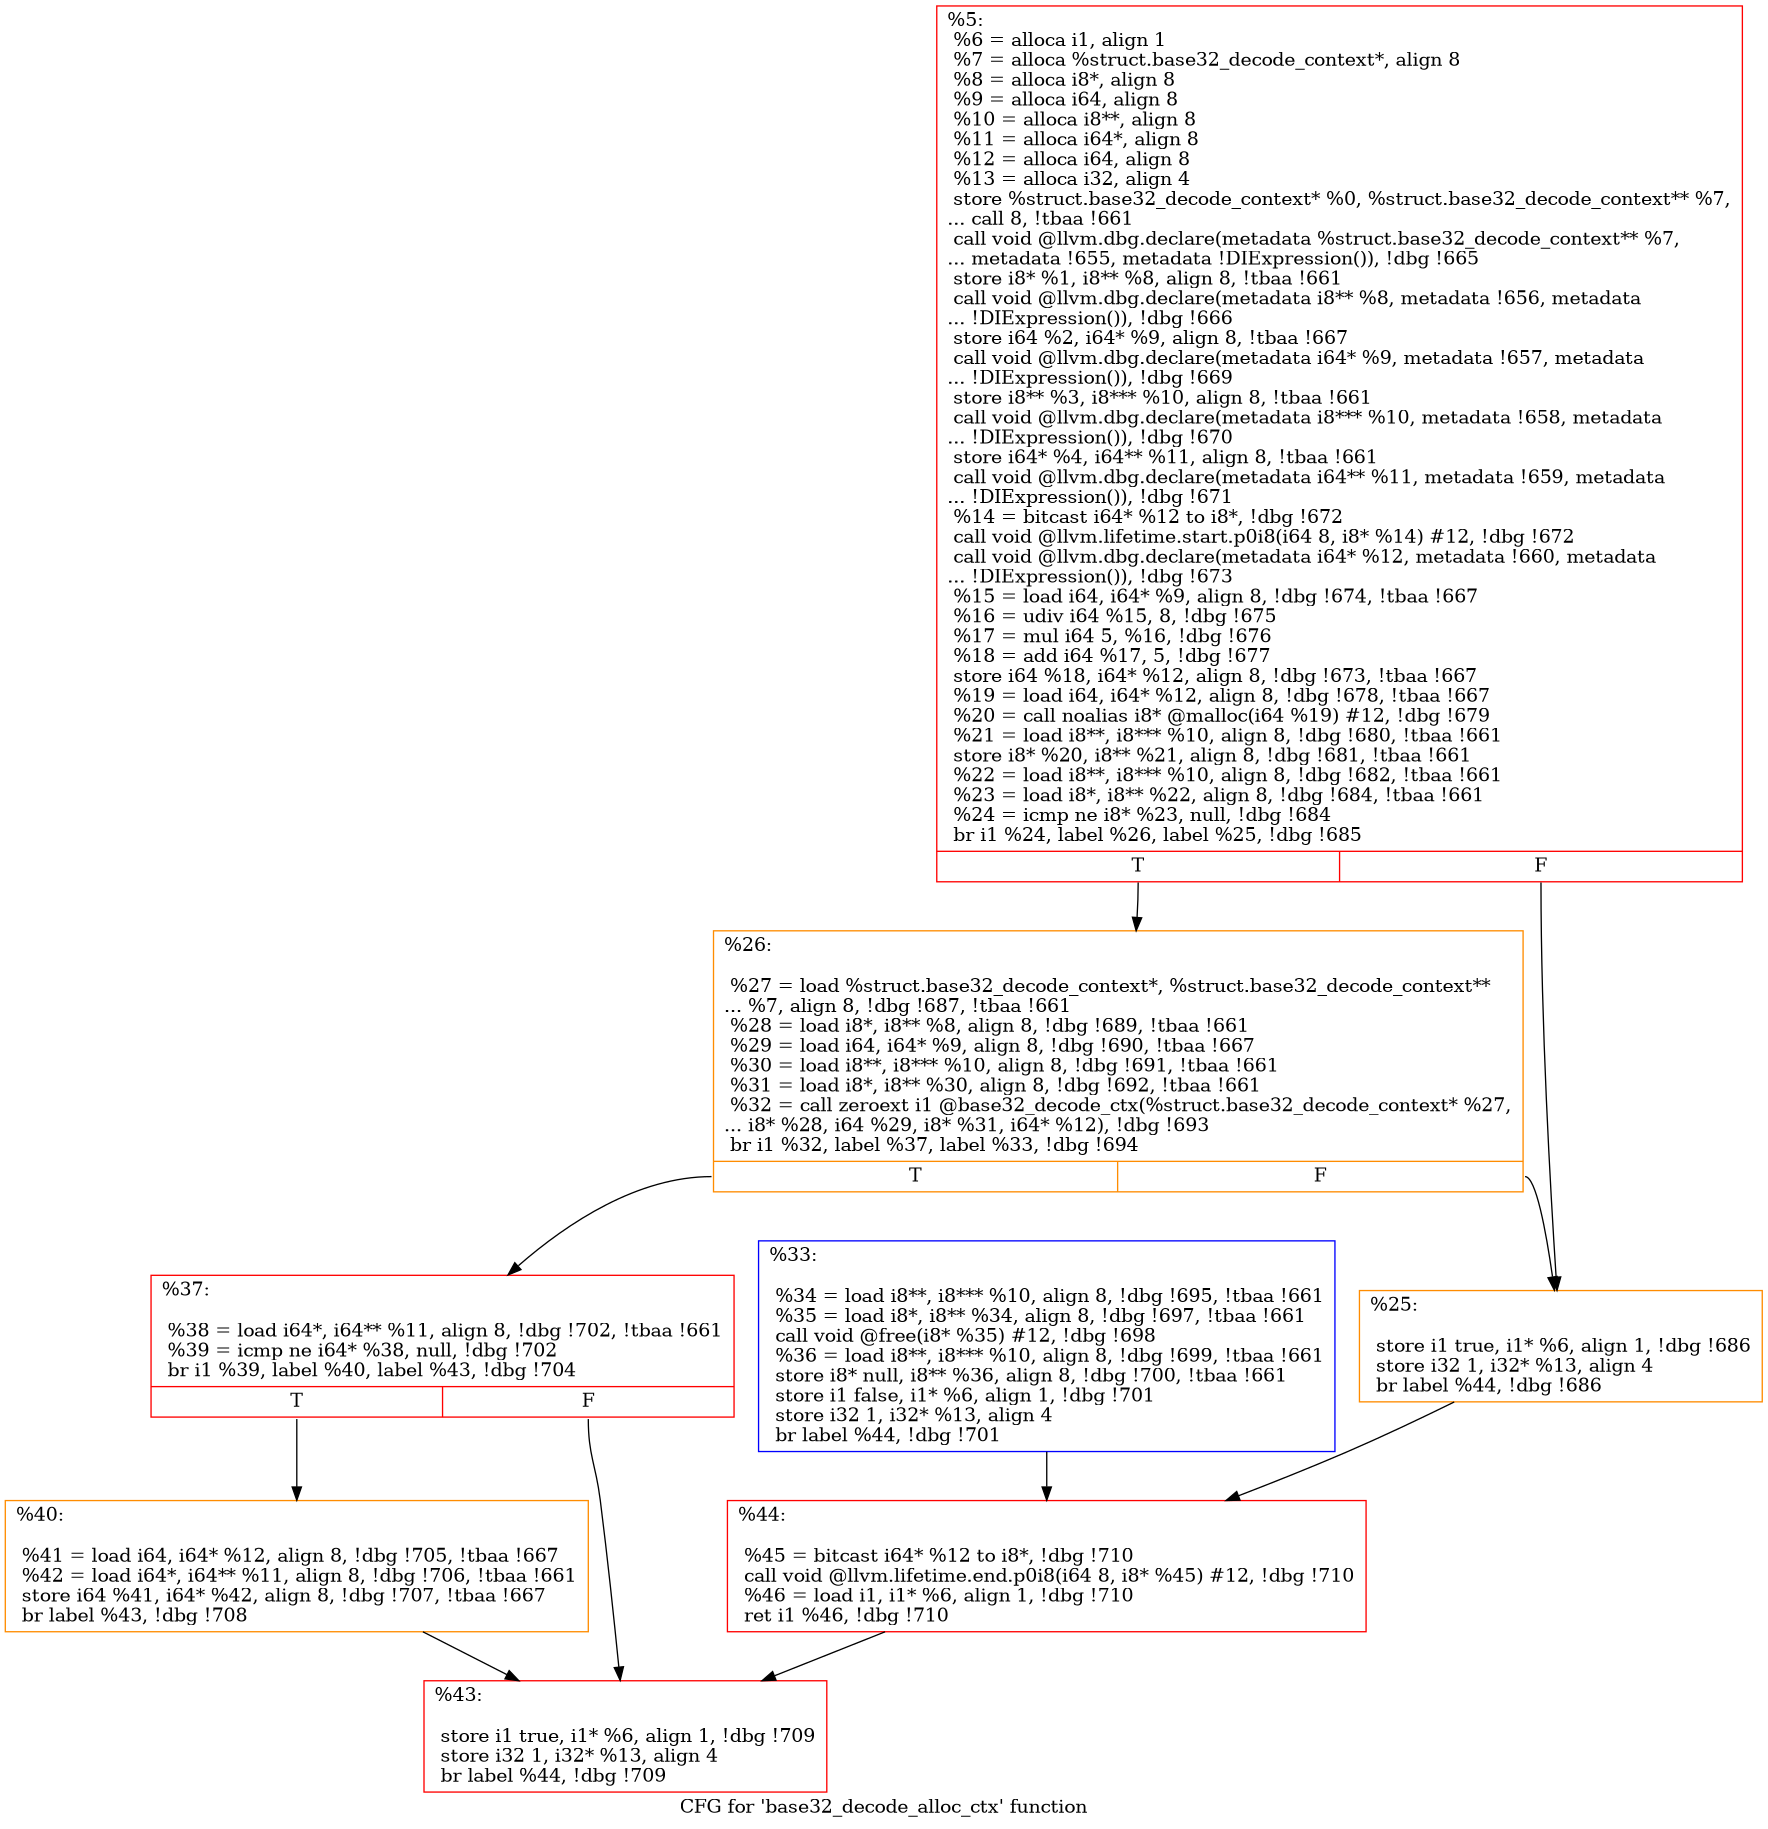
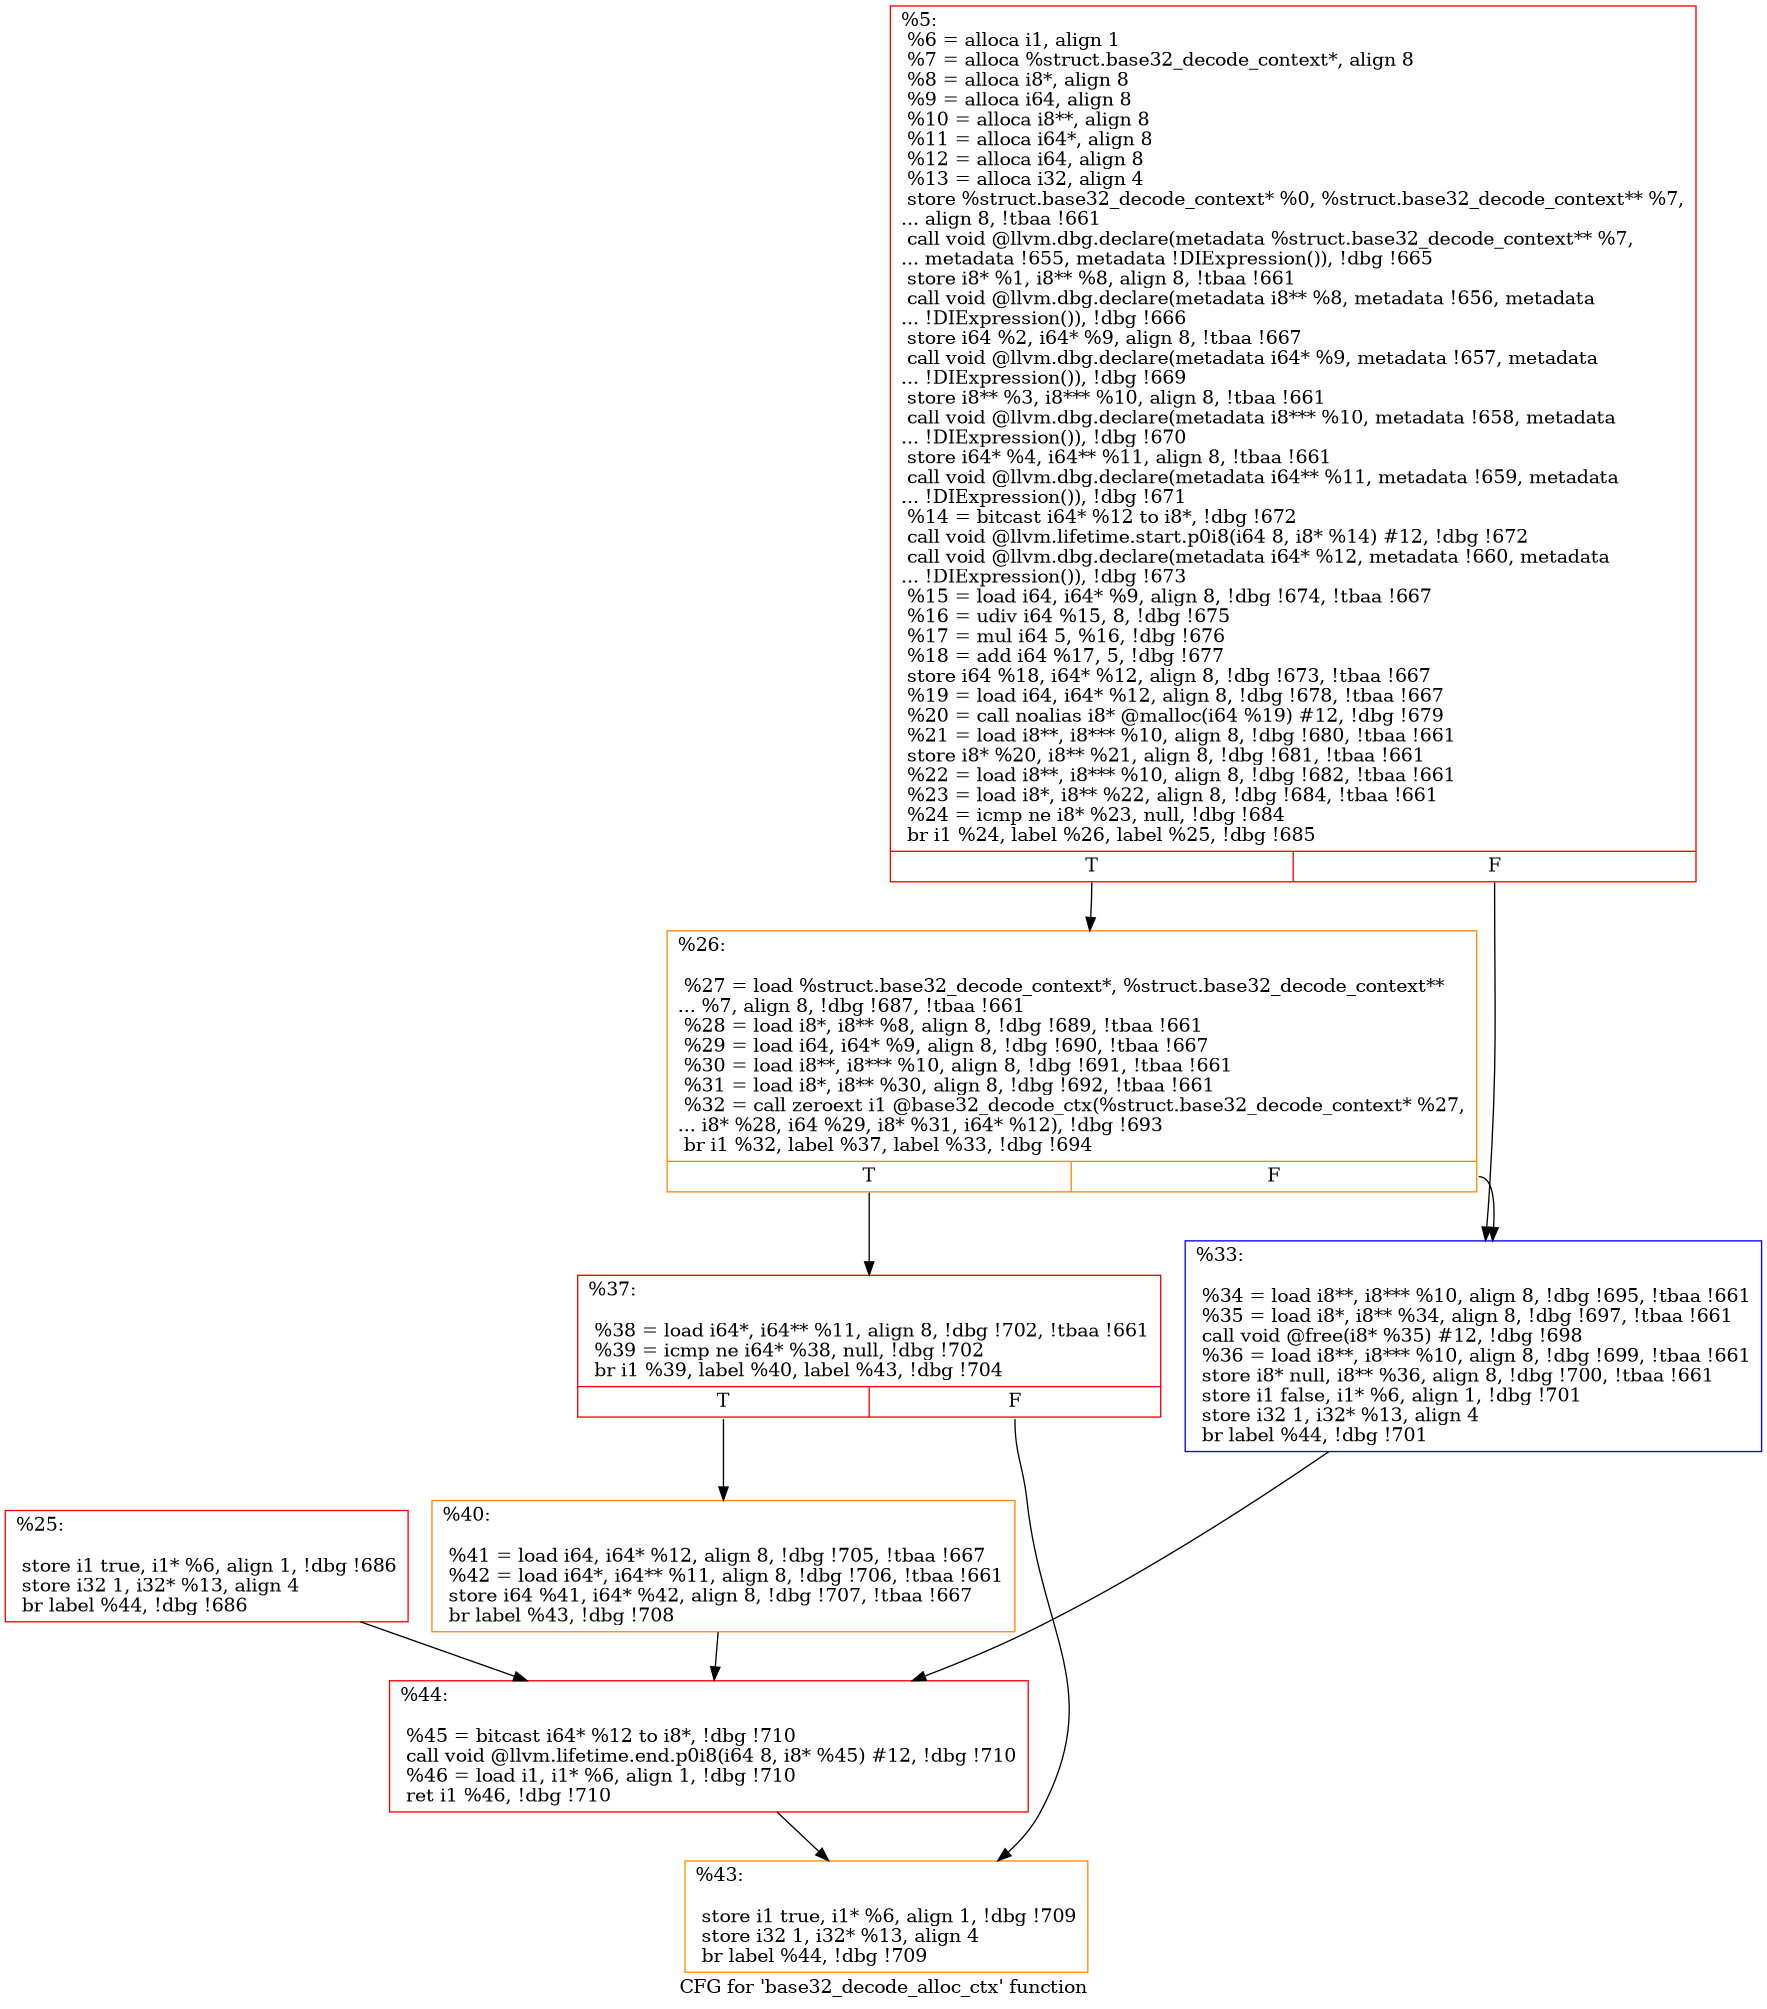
(1041, 219) -> (1001, 219)
(1546, 1080) -> (1495, 1055)
(1544, 1225) -> (1493, 1199)
(1561, 1346) -> (207, 1566)
(465, 1653) -> (717, 1649)
(625, 1736) -> (886, 1917)
